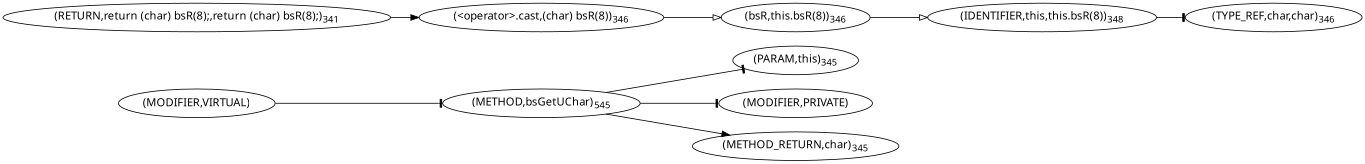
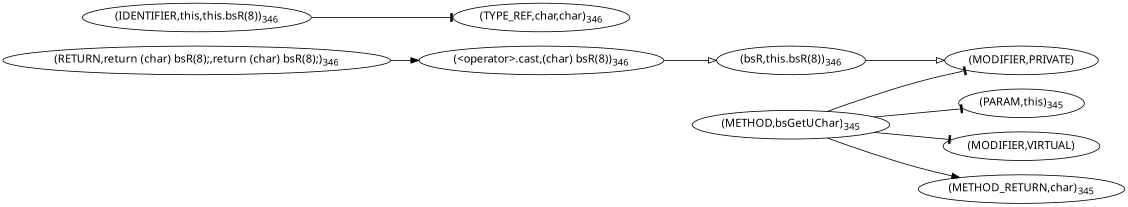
(331, 16) -> (331, 59)
(1116, 16) -> (270, 16)
(895, 17) -> (901, 60)
(603, 102) -> (852, 124)
(357, 103) -> (911, 136)
